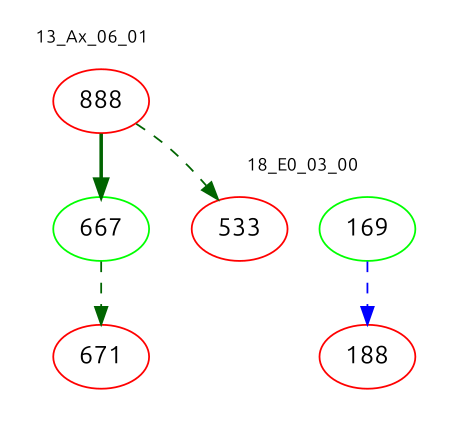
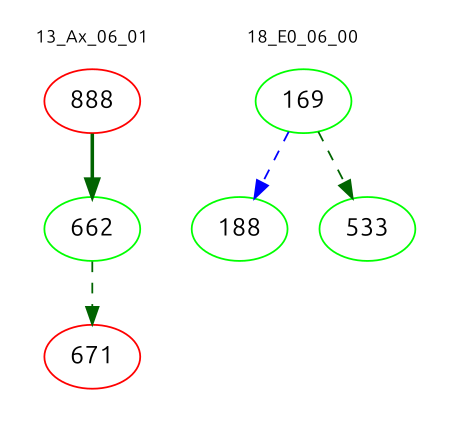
(304, 166) -> (304, 38)
(189, 167) -> (331, 157)
(101, 229) -> (92, 229)
(240, 229) -> (367, 229)
(367, 357) -> (240, 229)
